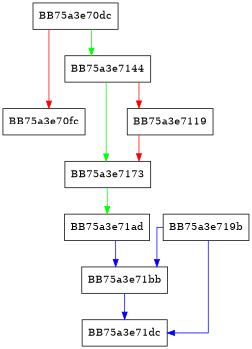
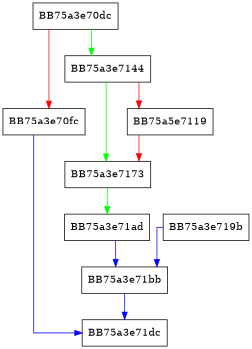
(170, 122) -> (170, 122)
(208, 304) -> (34, 254)
